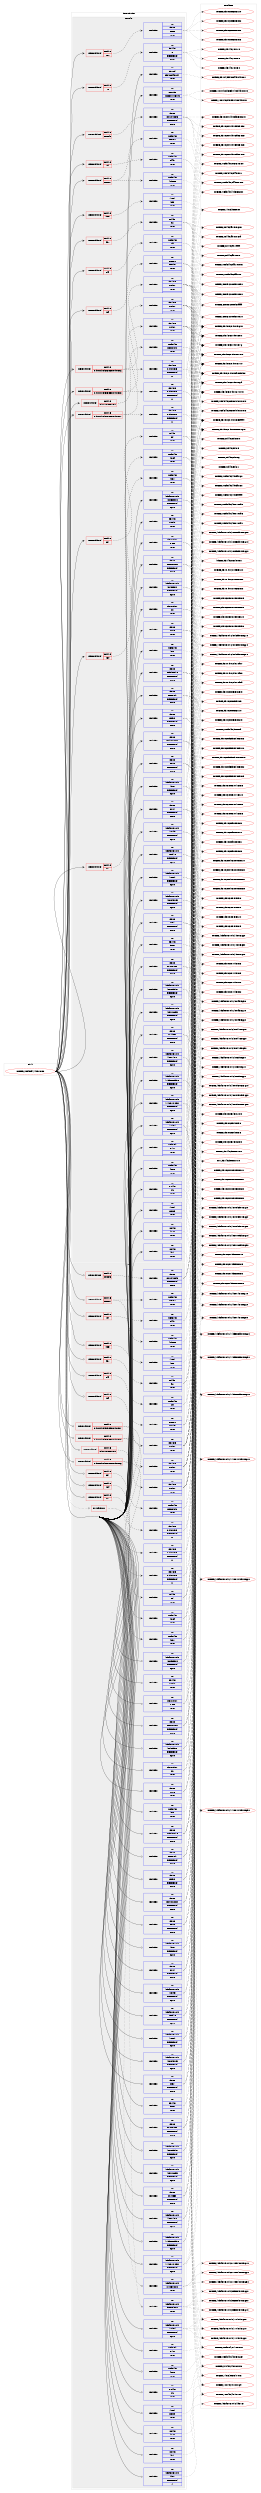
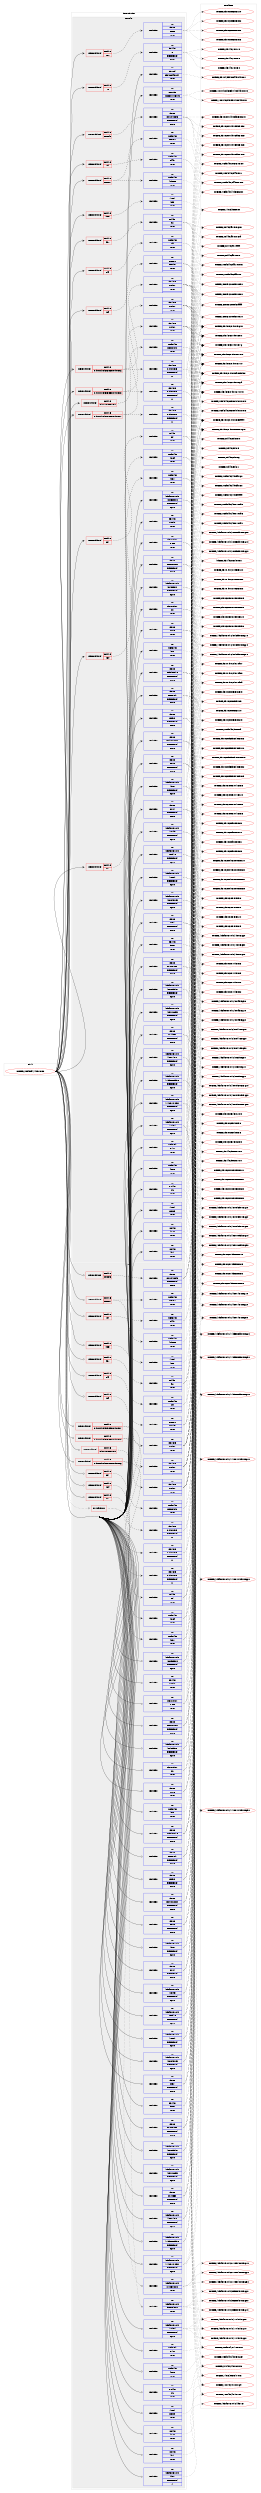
(229, 1161) -> (229, 1161)
